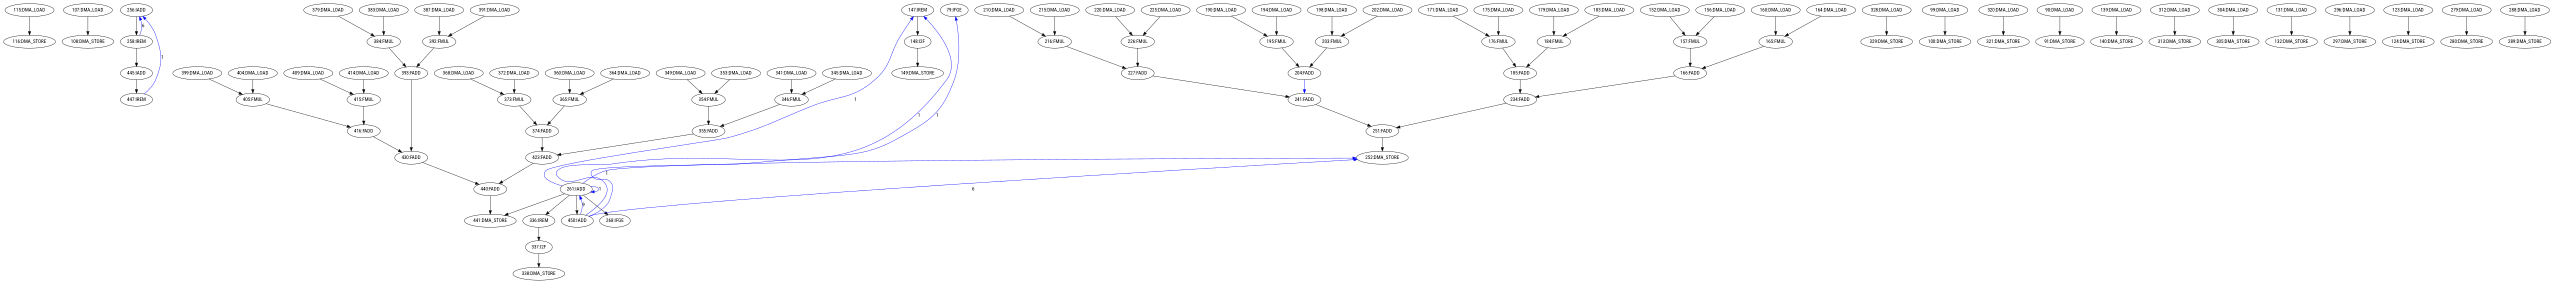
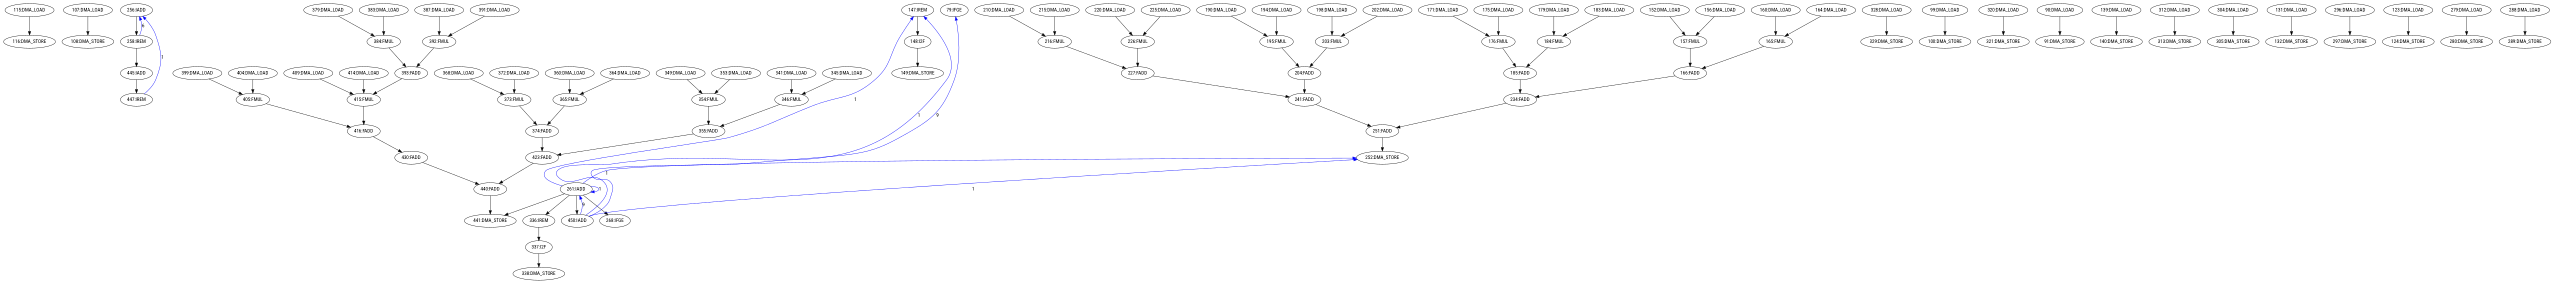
(1304, 85) -> (1304, 85)
(411, 114) -> (389, 86)
(937, 115) -> (937, 115)
(973, 189) -> (973, 189)
